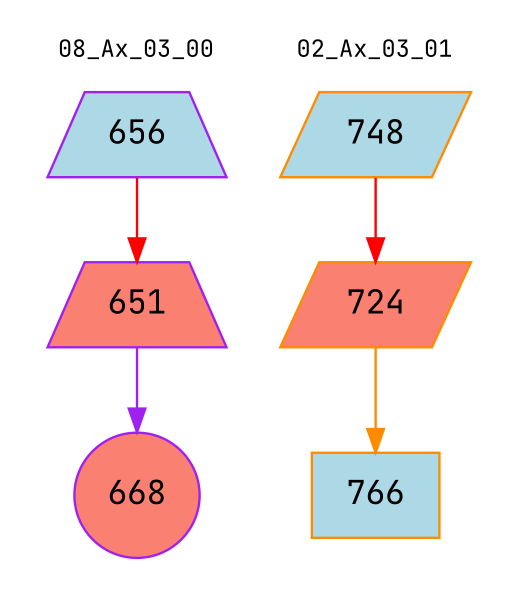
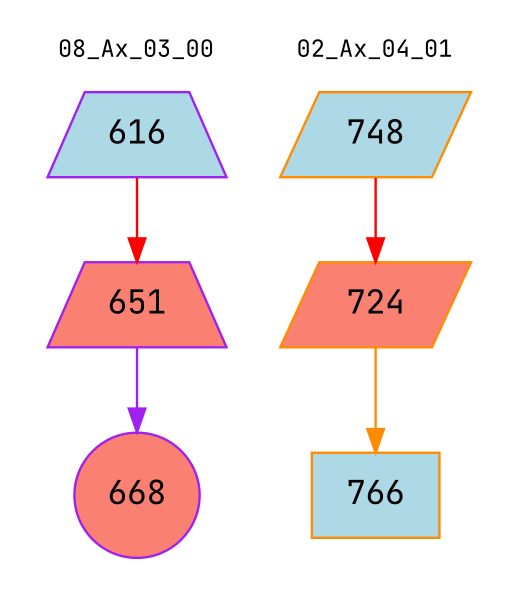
(376, 51) -> (376, 51)
(137, 135) -> (137, 135)
